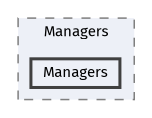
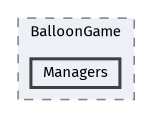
(76, 32) -> (76, 32)
